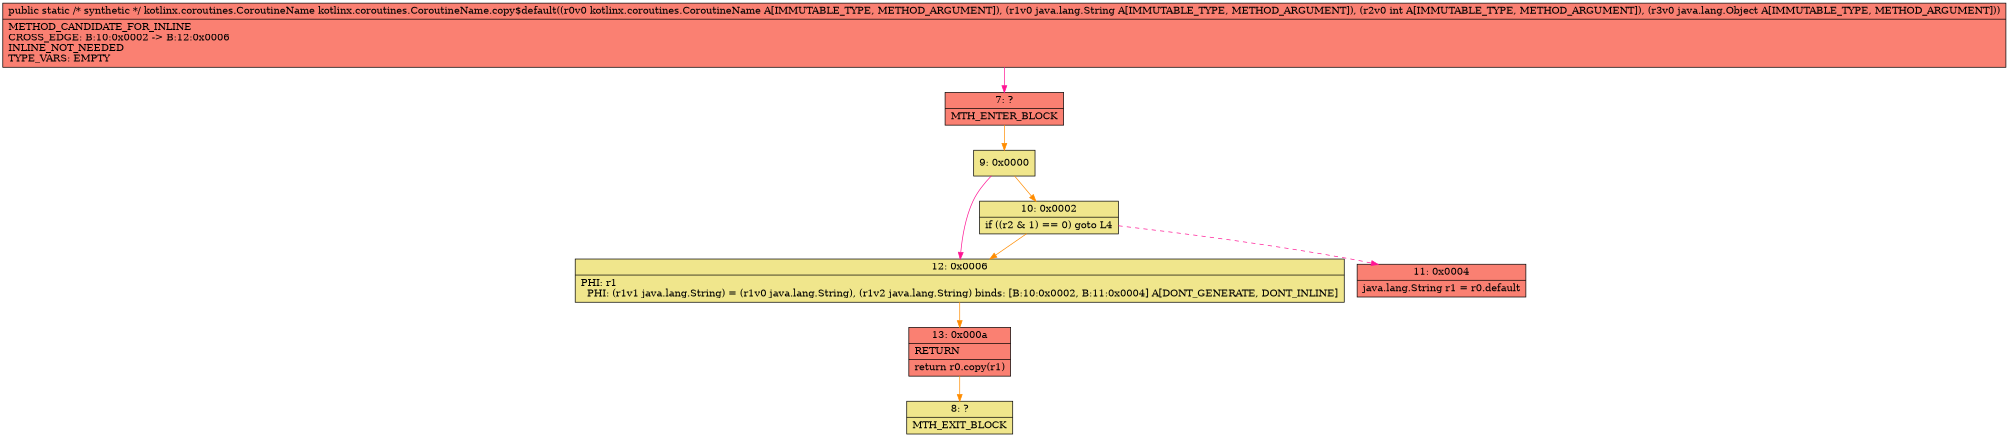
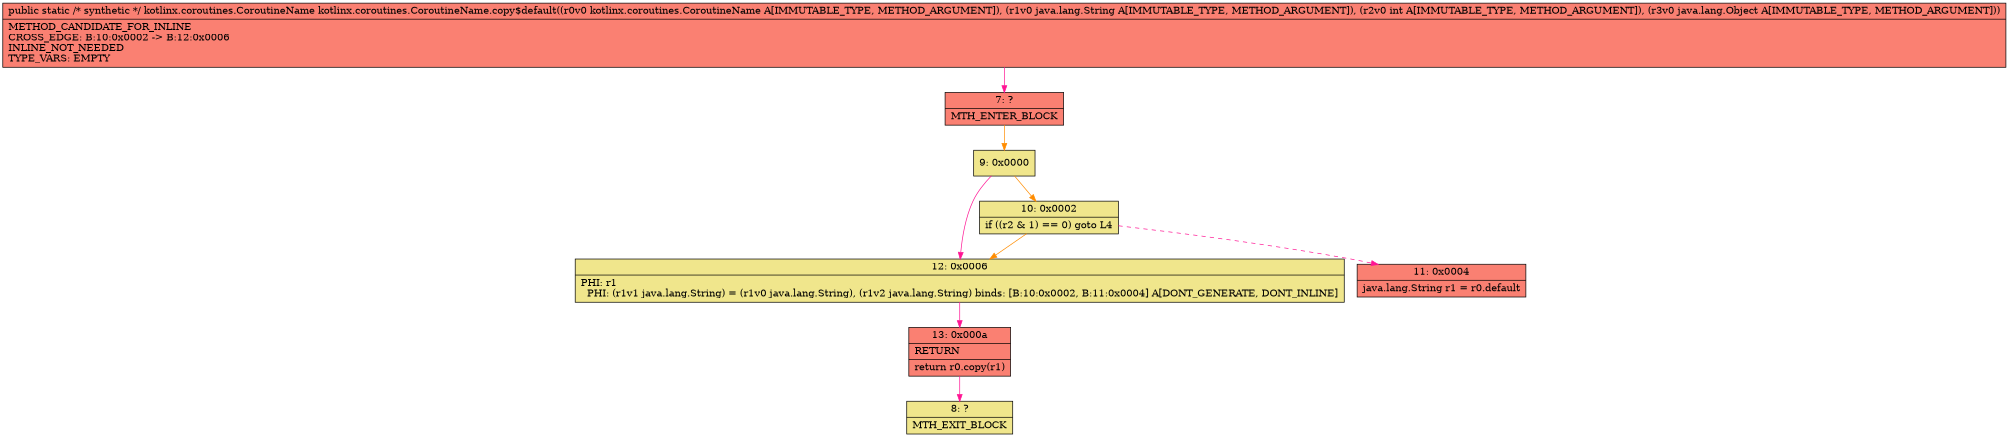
(960, 311) -> (960, 311)
(960, 385) -> (960, 385)
